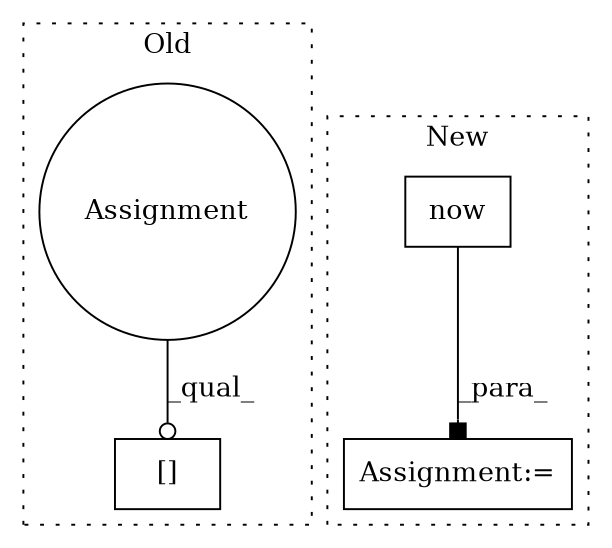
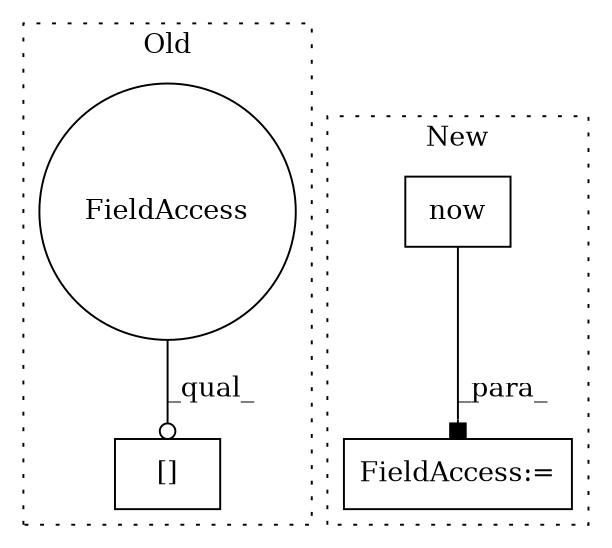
(168, 212) -> (168, 212)
(458, 474) -> (458, 474)
